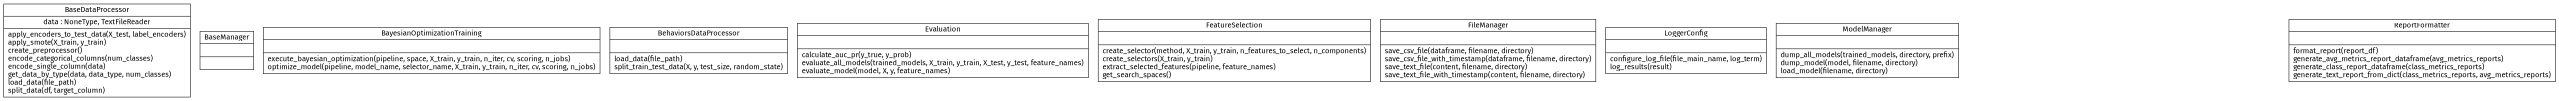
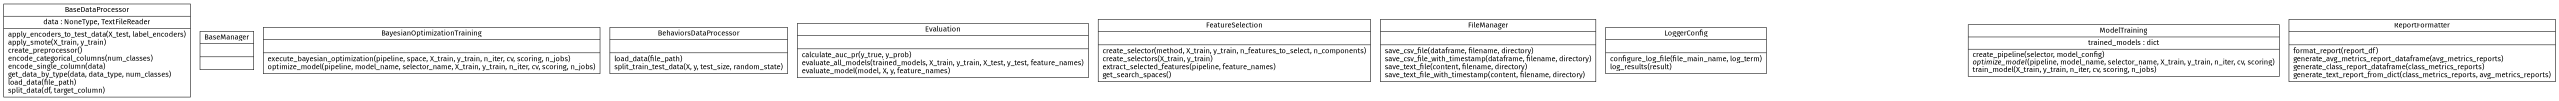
(1867, 51) -> none
none -> (2124, 51)
